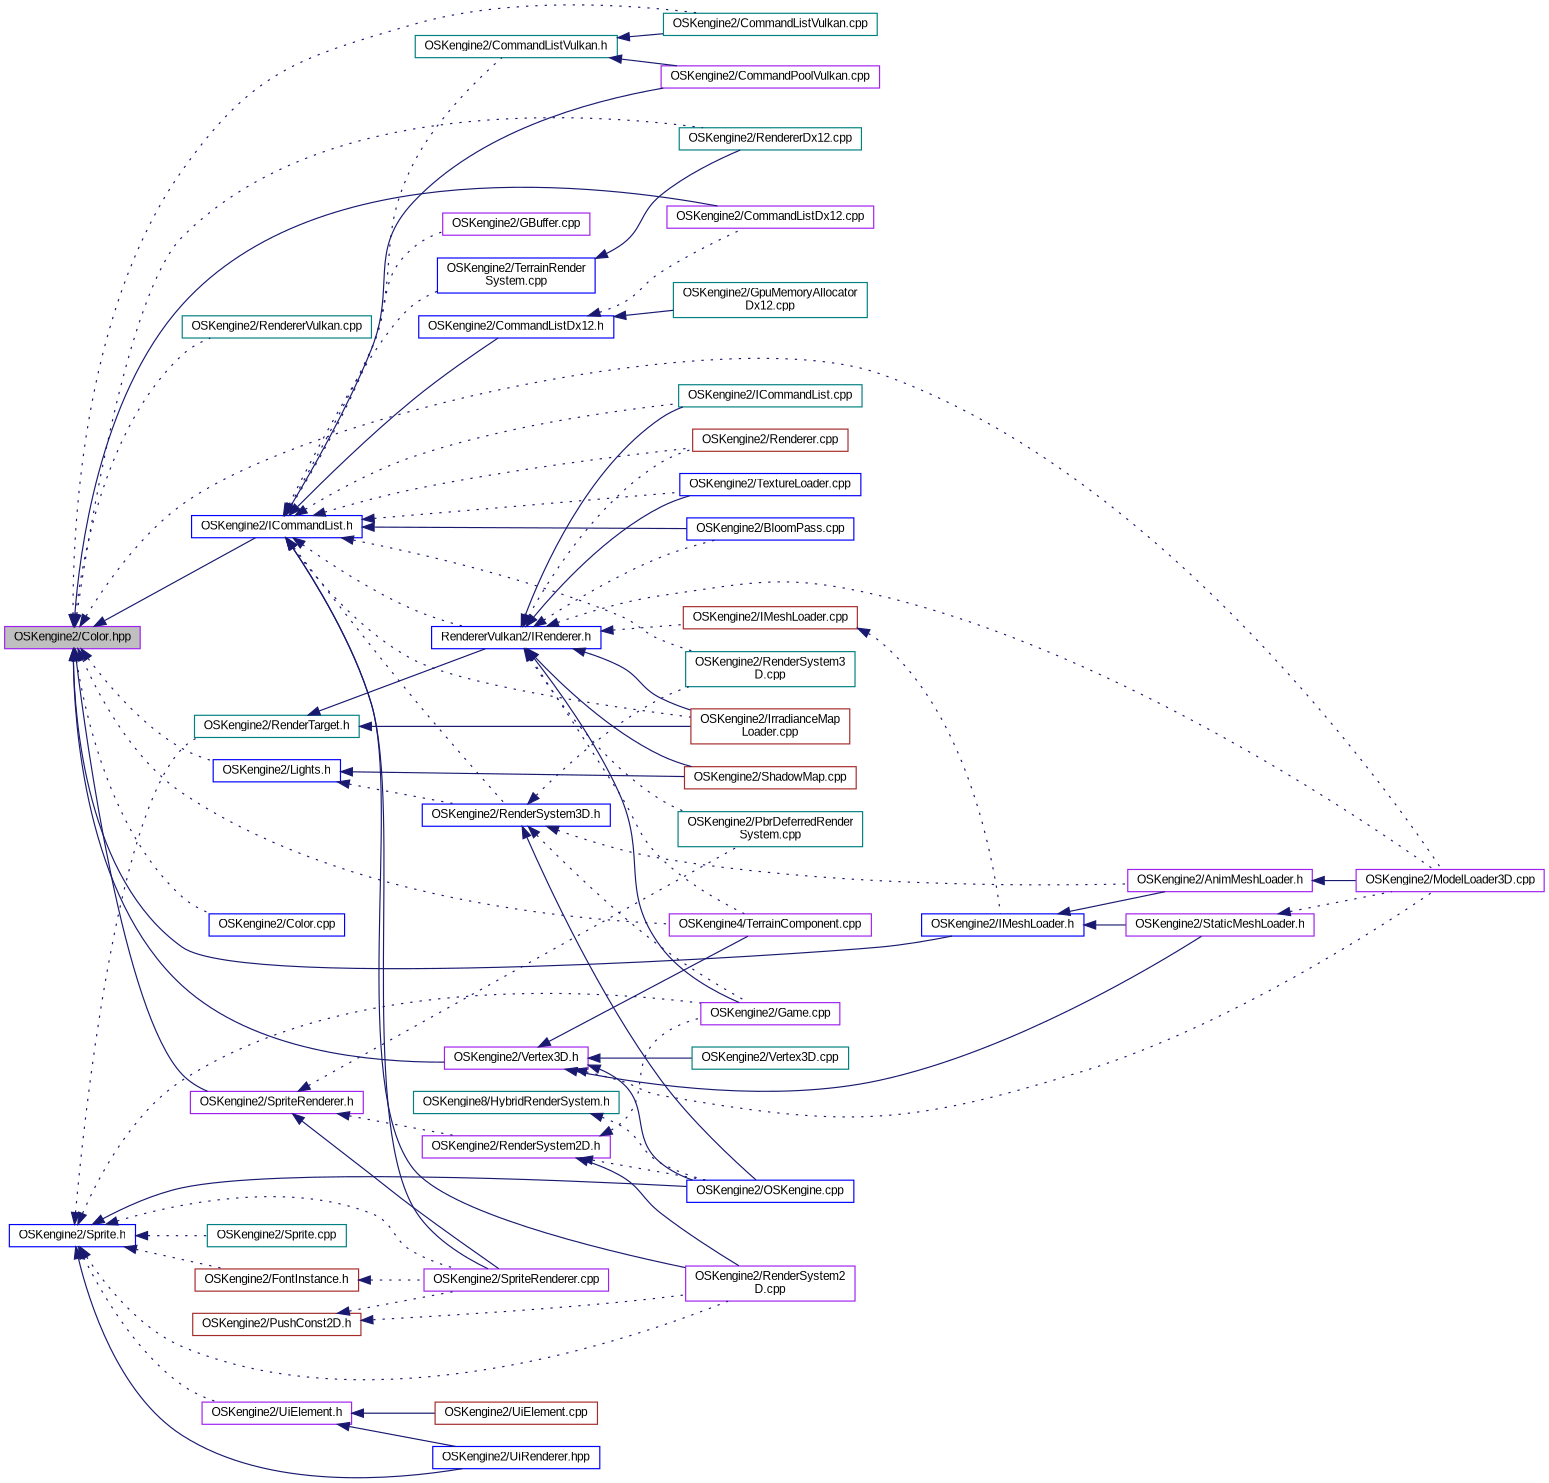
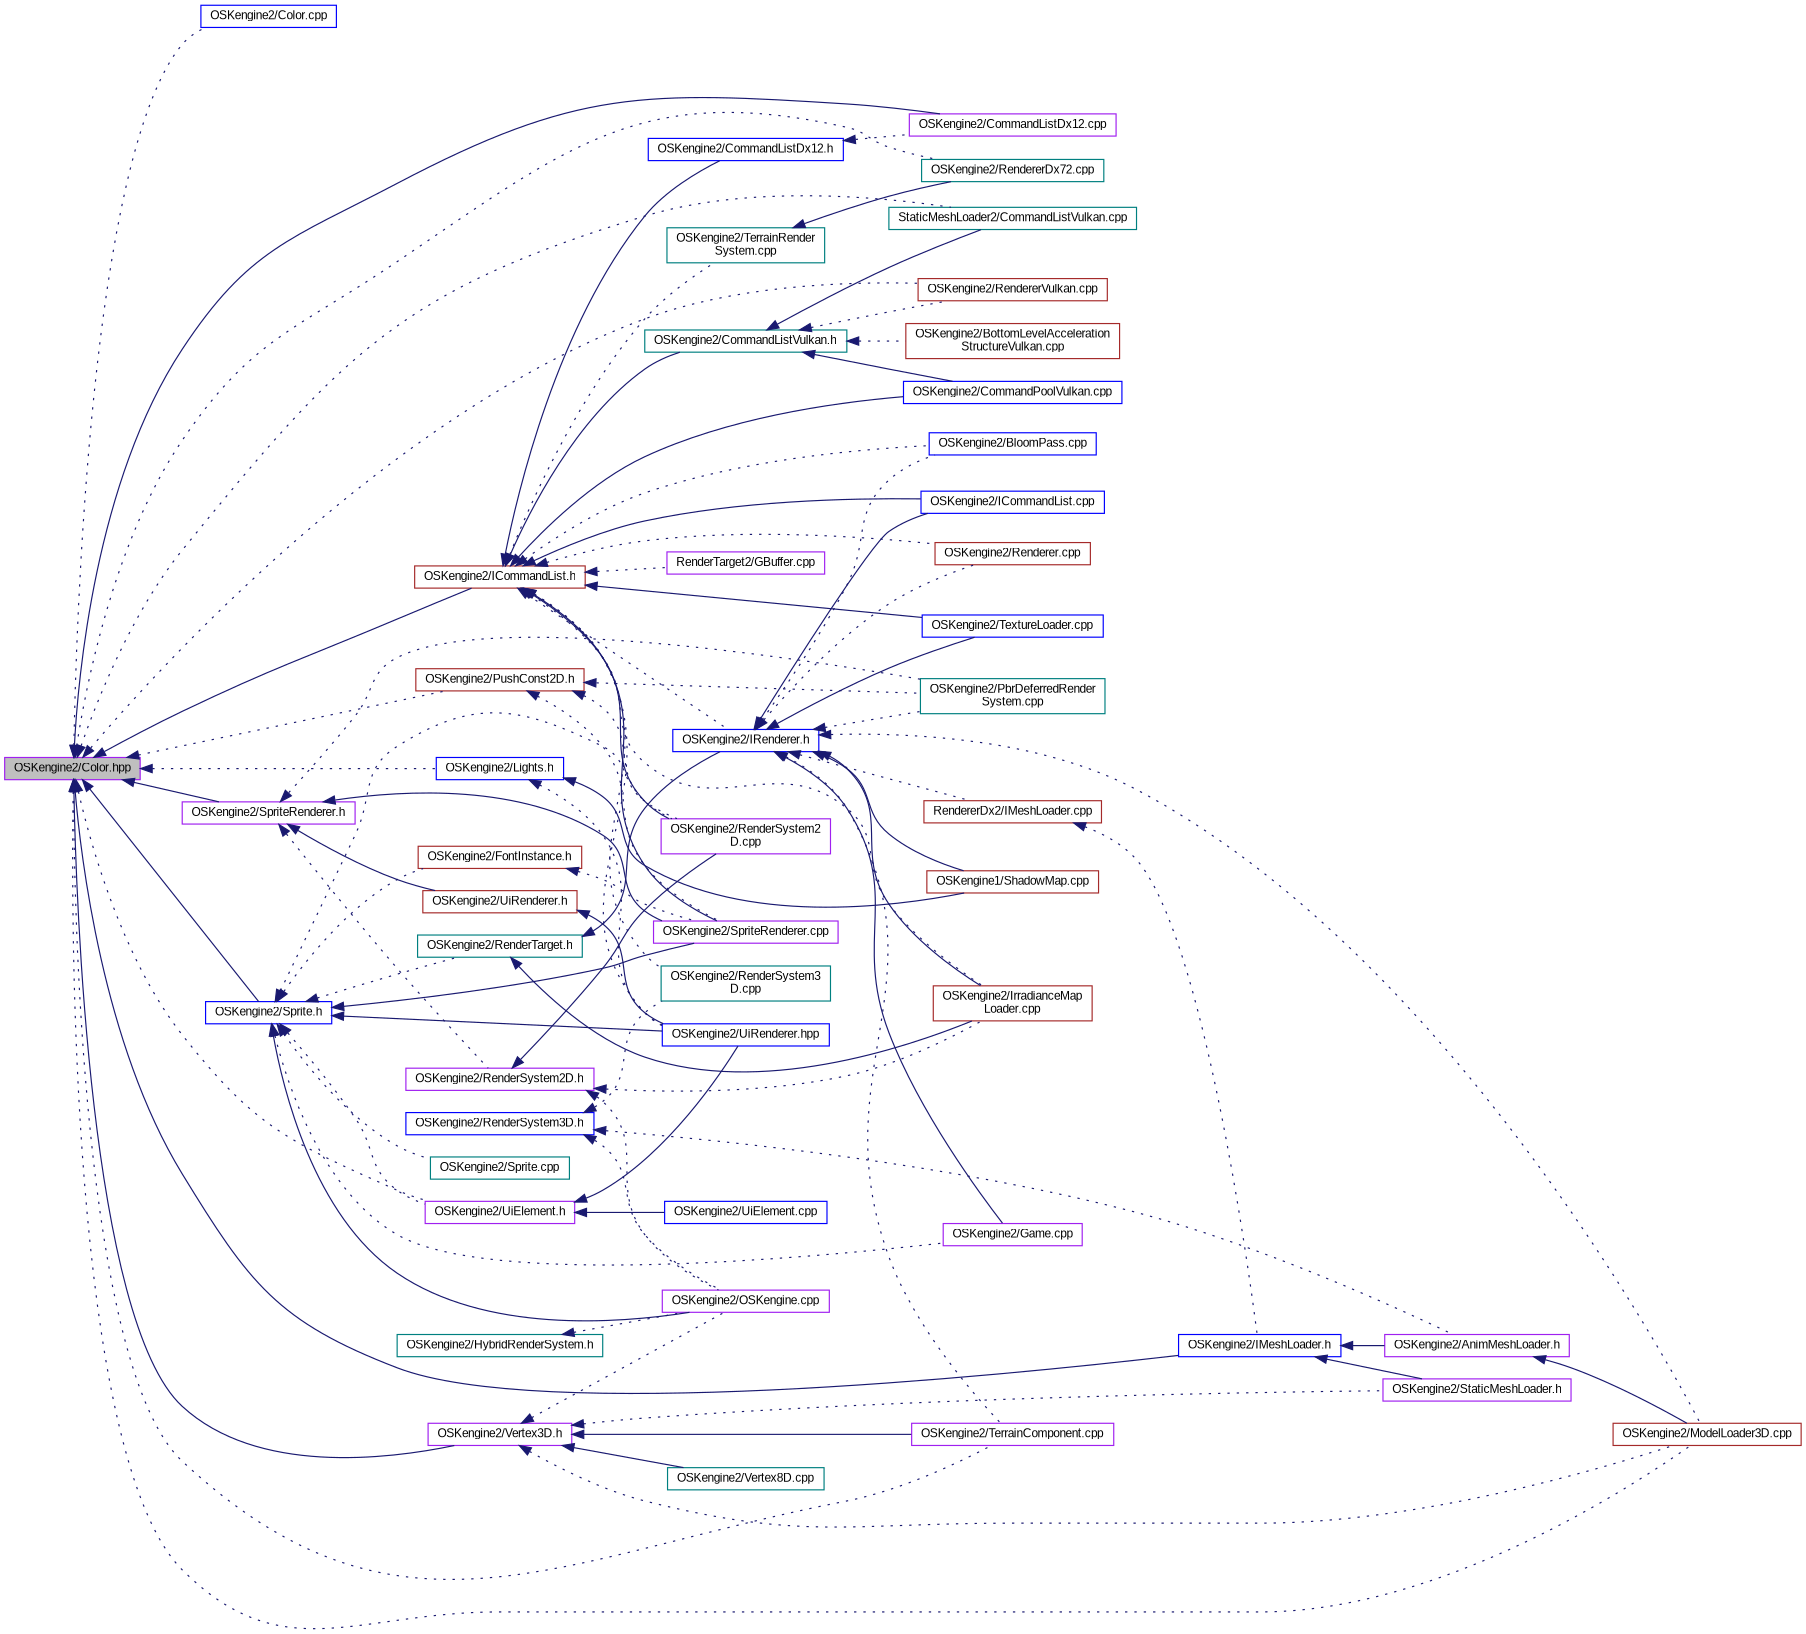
(770, 24) -> (1013, 218)
(770, 77) -> (1013, 392)
(770, 139) -> (1013, 171)
(395, 211) -> (578, 437)
(516, 224) -> (746, 563)
(516, 276) -> (746, 245)
(770, 300) -> none
none -> (880, 314)
(277, 327) -> (1013, 290)
none -> (1013, 341)
(770, 396) -> (1013, 502)
(486, 436) -> (723, 508)
(527, 505) -> (760, 602)
(277, 527) -> (500, 577)
(531, 528) -> (718, 472)
(770, 618) -> (1013, 812)
(516, 638) -> (746, 741)
(392, 672) -> (605, 899)
none -> (758, 688)
none -> (292, 723)
(770, 778) -> (1013, 882)
(402, 794) -> (621, 896)
(1450, 881) -> (1707, 1434)
none -> (174, 895)
none -> (500, 902)
(1341, 902) -> none
(770, 925) -> (1013, 1434)
(641, 932) -> none
(622, 1022) -> (640, 1228)
none -> (194, 1049)
(770, 1058) -> (746, 1479)
(642, 1067) -> (800, 1084)
(903, 1074) -> (963, 1401)
(516, 1103) -> (500, 1346)
(642, 1128) -> (628, 1365)
(770, 1191) -> (746, 1301)
(296, 1198) -> (521, 984)
(516, 1413) -> (746, 1212)
